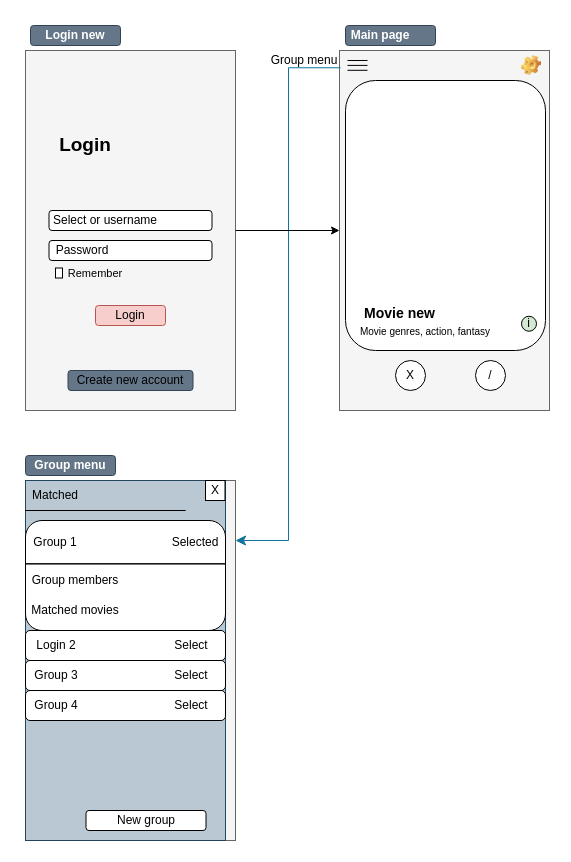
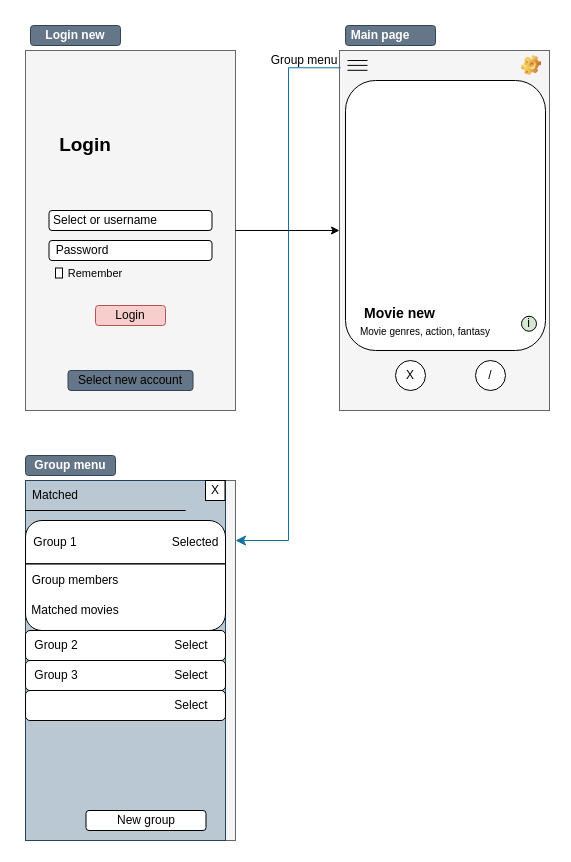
(131, 381) -> (131, 381)
(57, 646) -> (57, 646)
(56, 706) -> none
